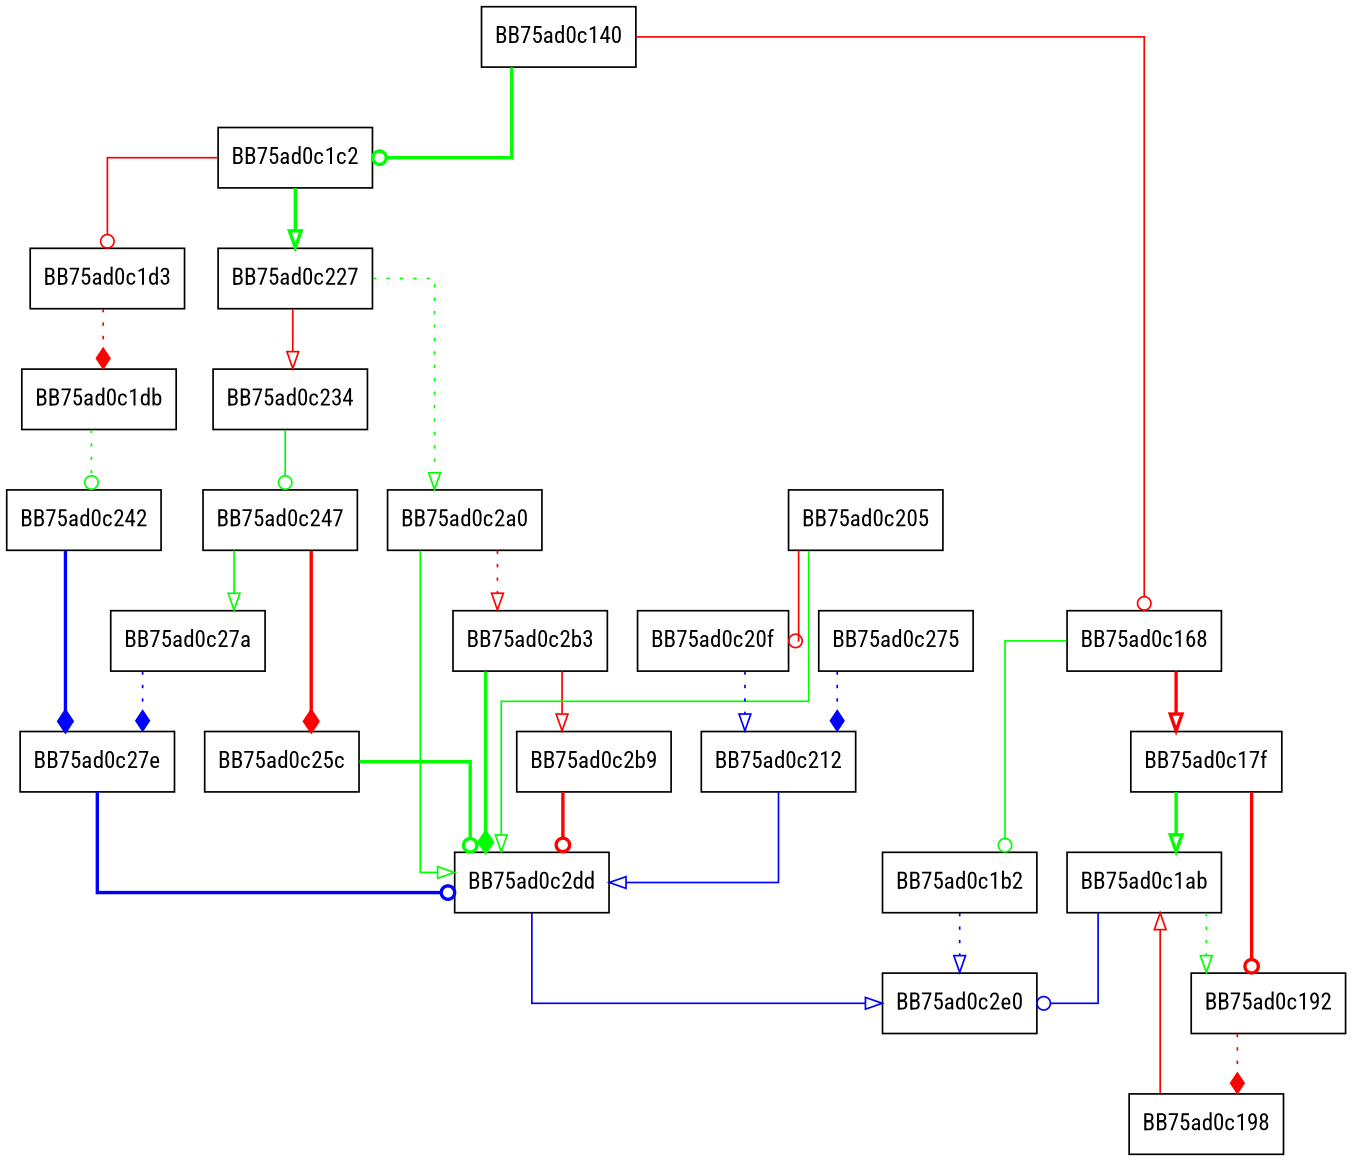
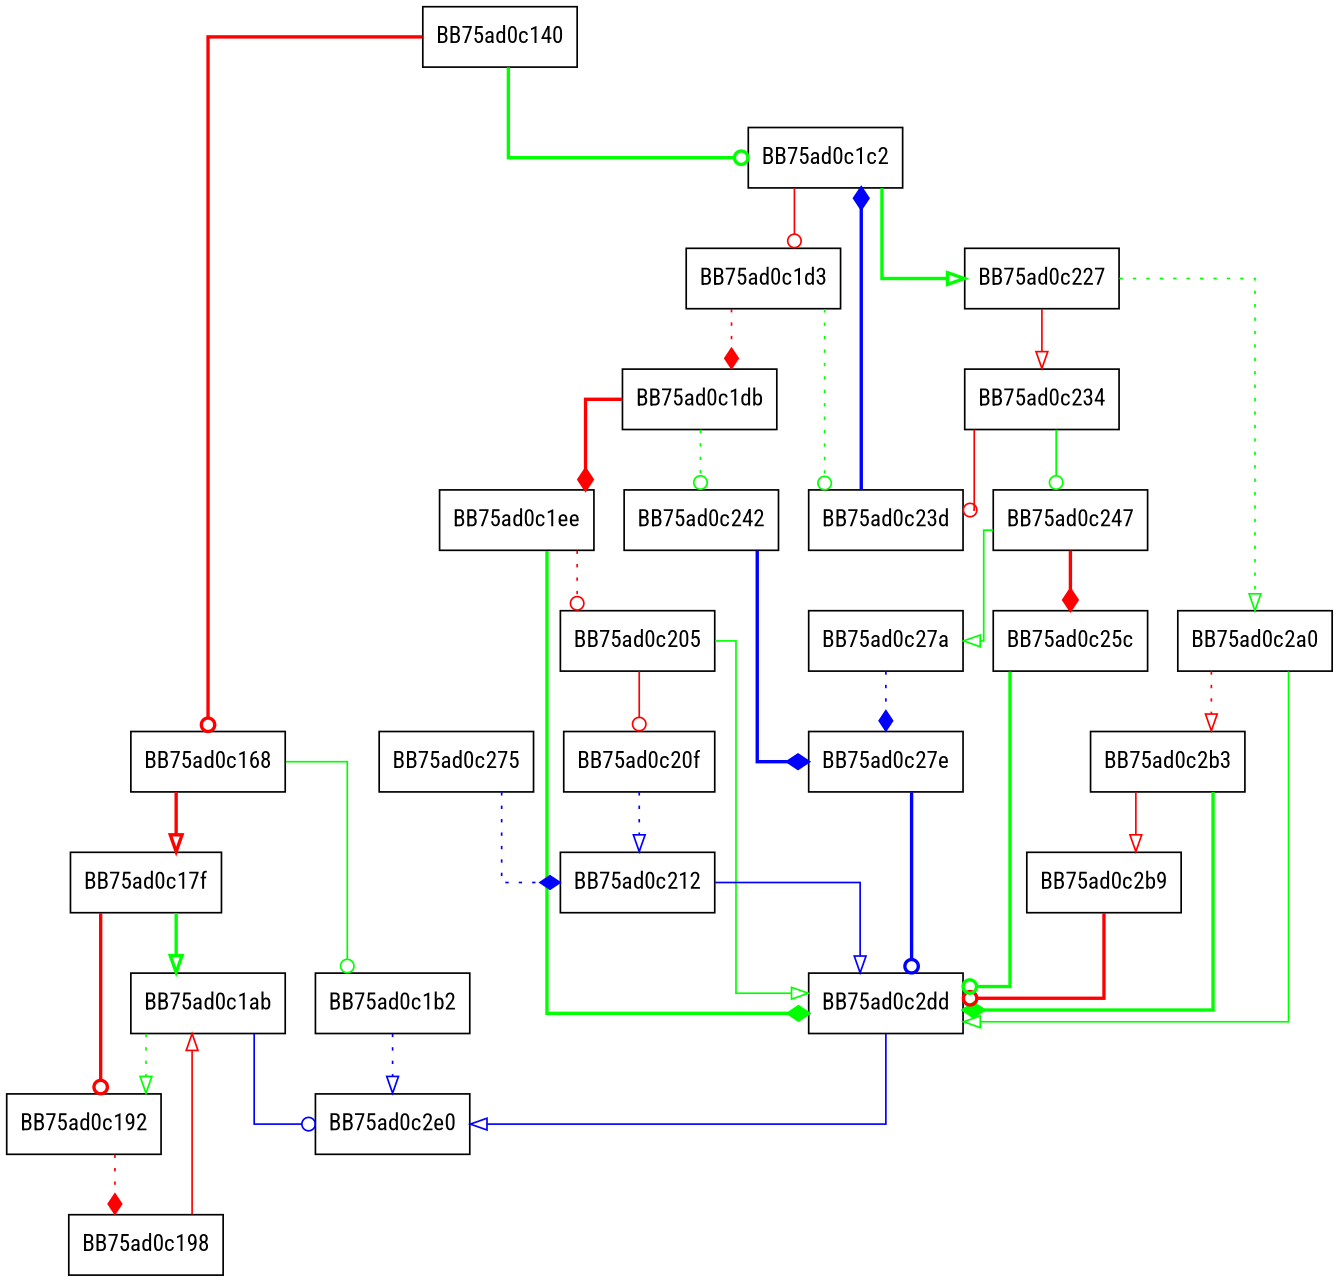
(1144, 63) -> (208, 270)
none -> (517, 520)
none -> (886, 520)
